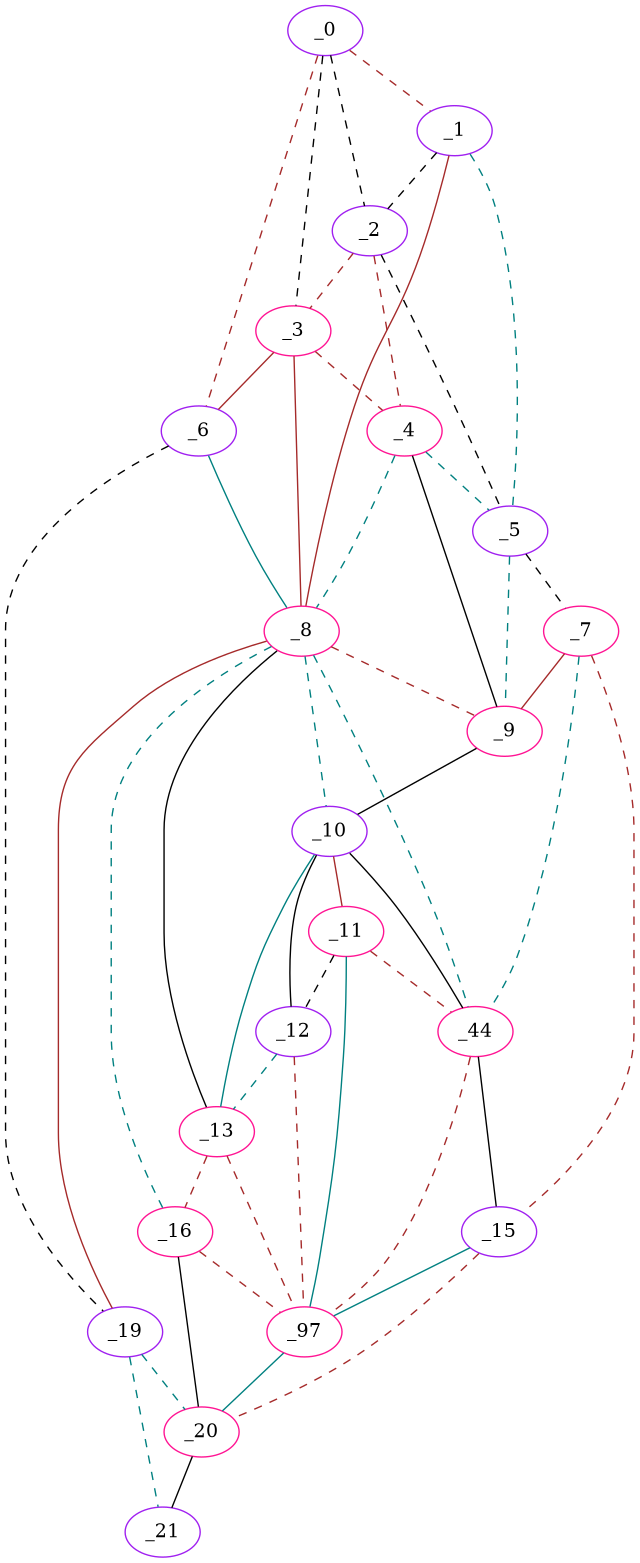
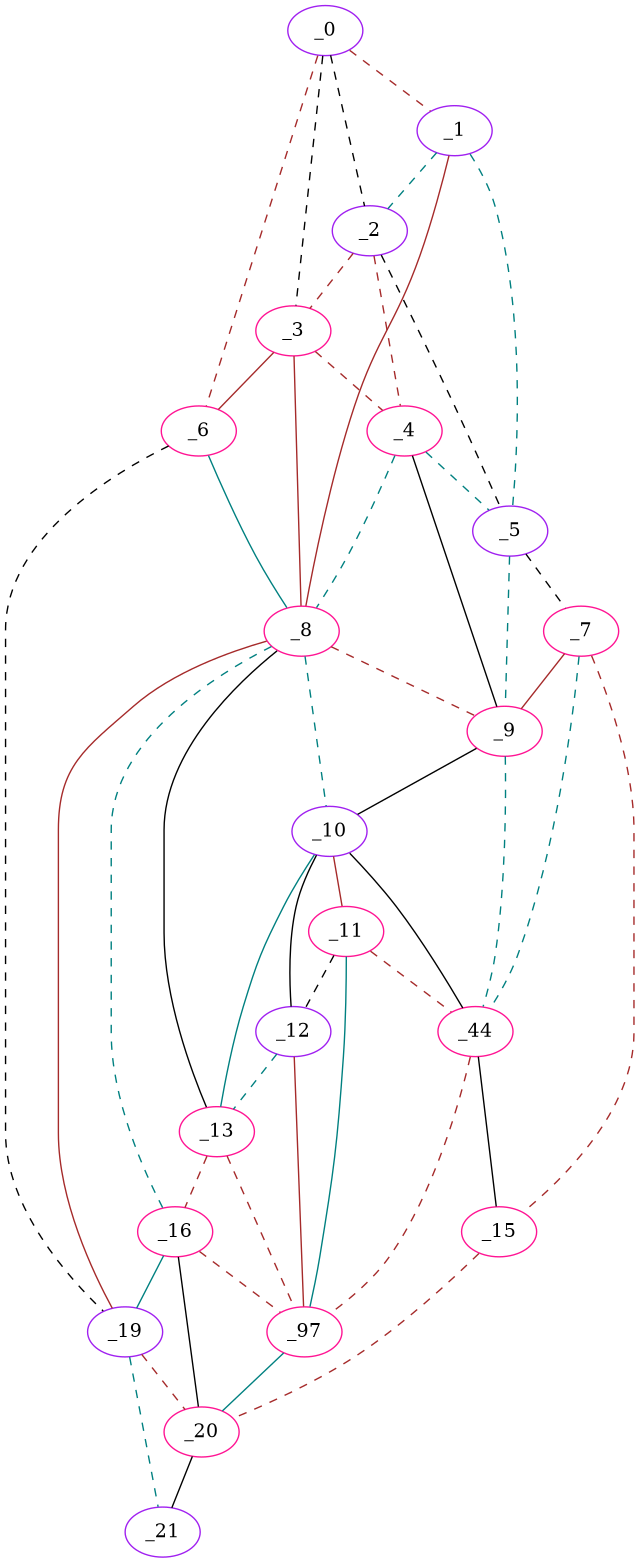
(412, 181) -> (412, 181)
(199, 431) -> (199, 431)
(398, 828) -> (503, 882)
(299, 1182) -> (299, 1182)
(499, 1232) -> (499, 1232)
none -> (150, 1282)
(402, 1282) -> none
(163, 1382) -> (163, 1382)
